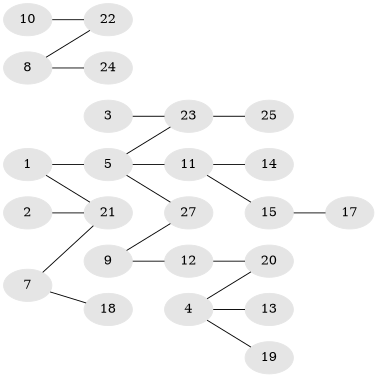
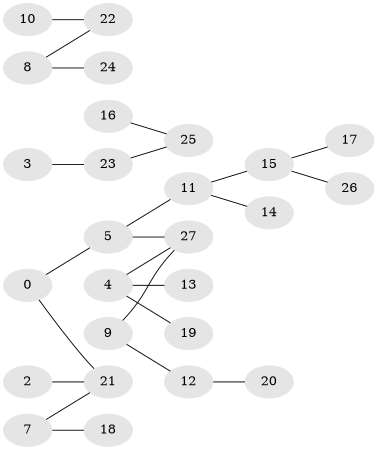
none -> (108, 116)
(148, 140) -> none
(28, 165) -> (28, 285)
none -> (350, 189)
(229, 285) -> (148, 261)
